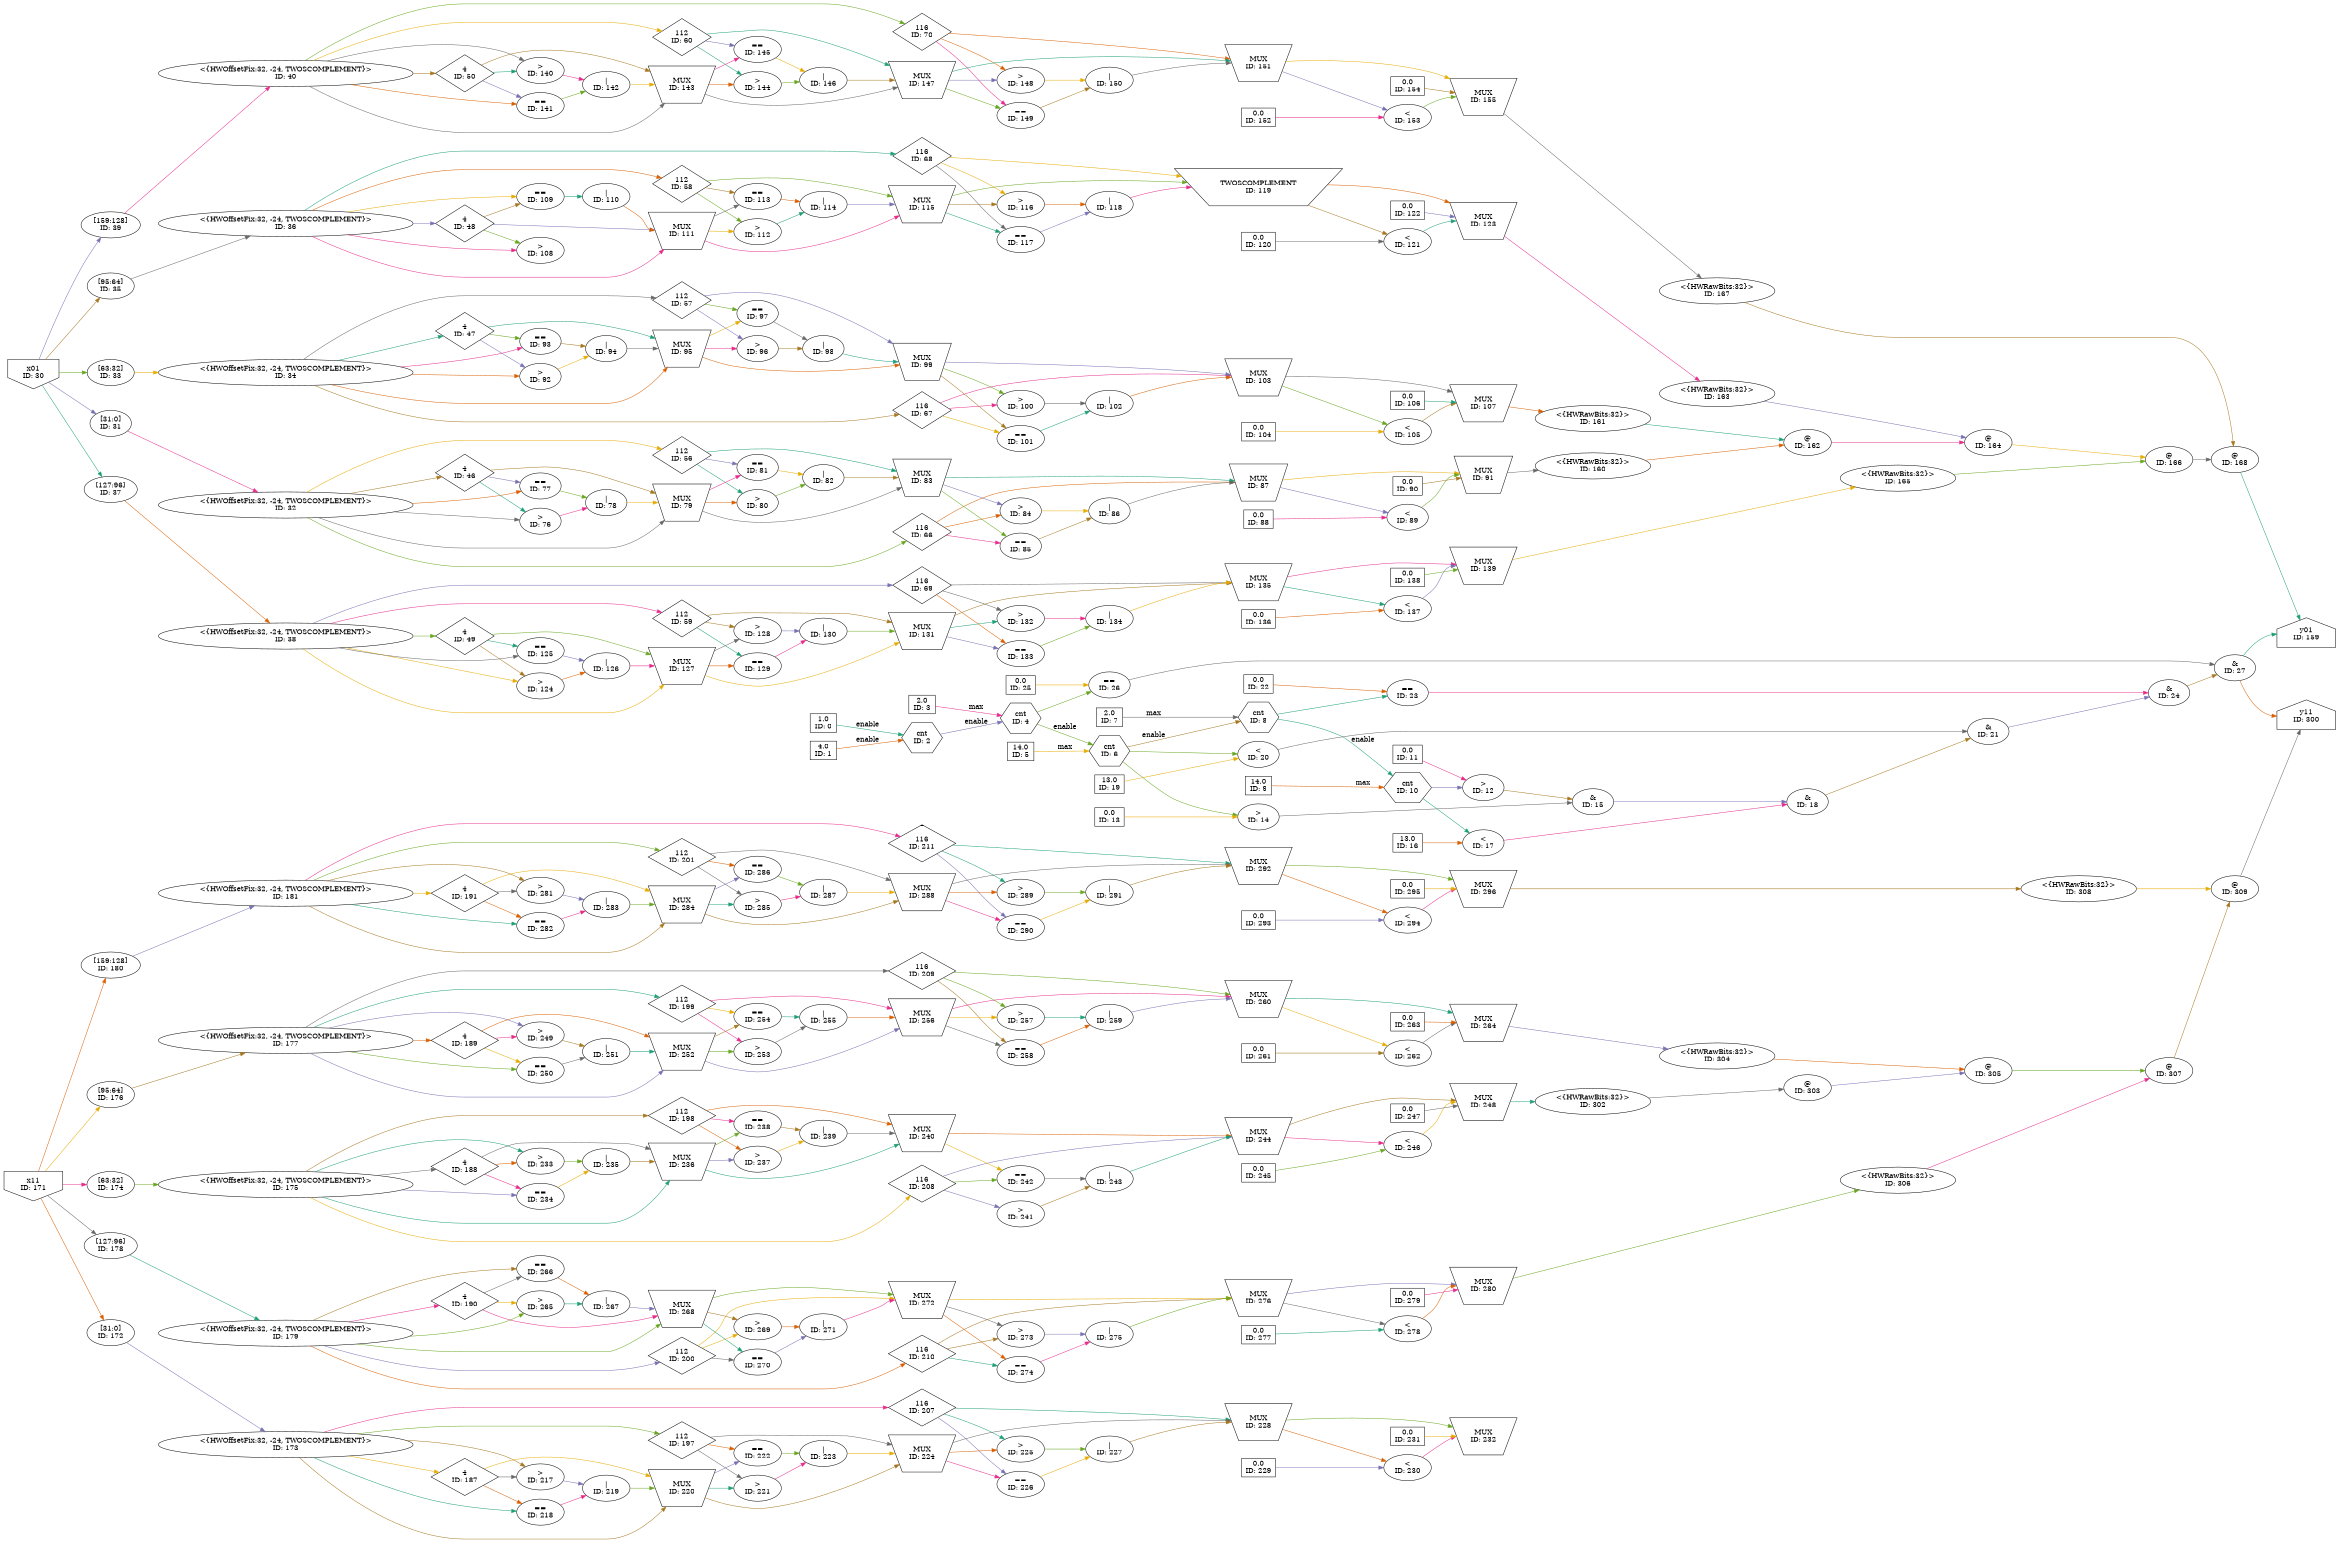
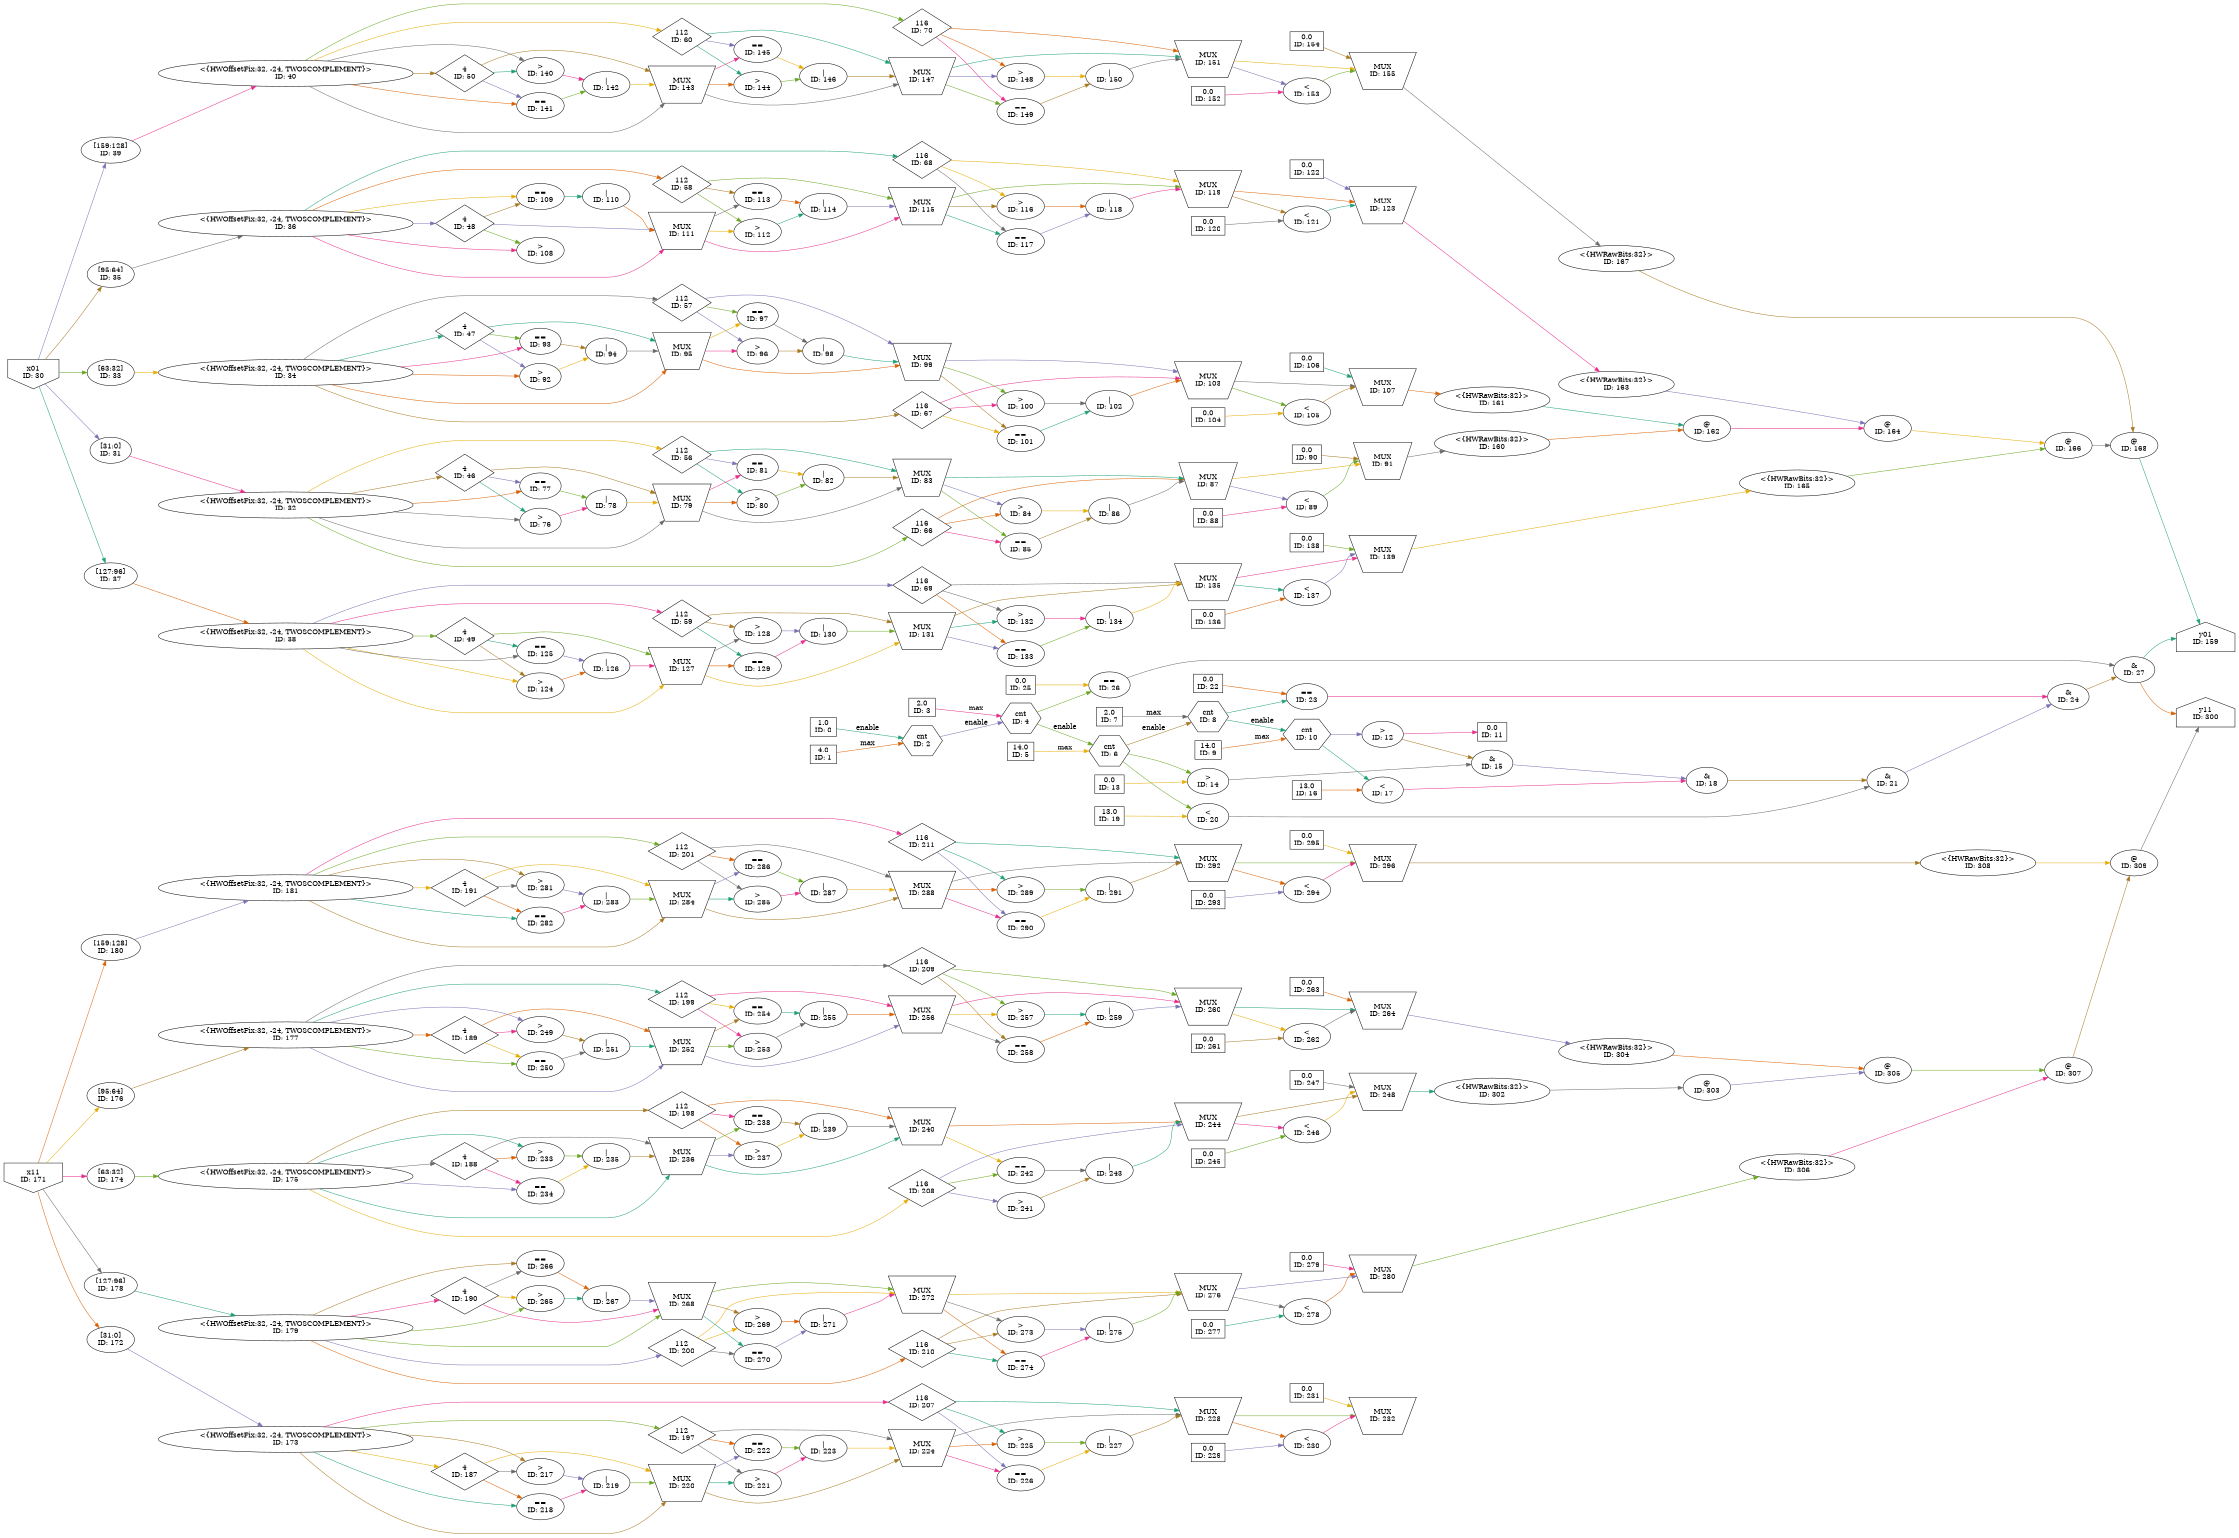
(1258, 187) -> (1208, 189)
(868, 740) -> (868, 743)
(1442, 769) -> (1438, 733)
